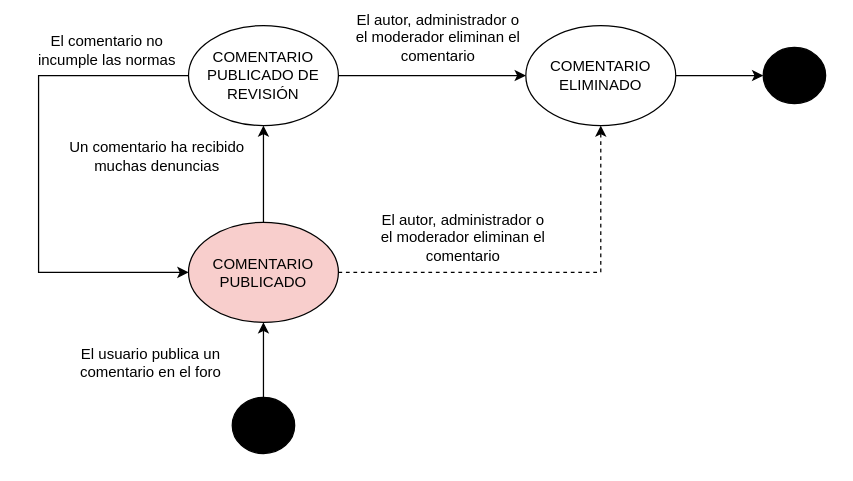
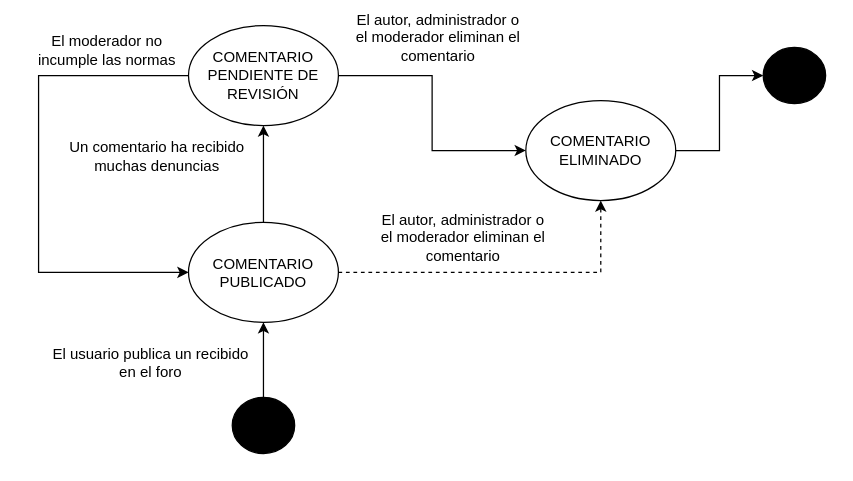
(107, 51) -> (107, 51)
(263, 76) -> (263, 76)
(601, 76) -> (601, 151)
(263, 273) -> (263, 273)
(151, 363) -> (151, 363)
